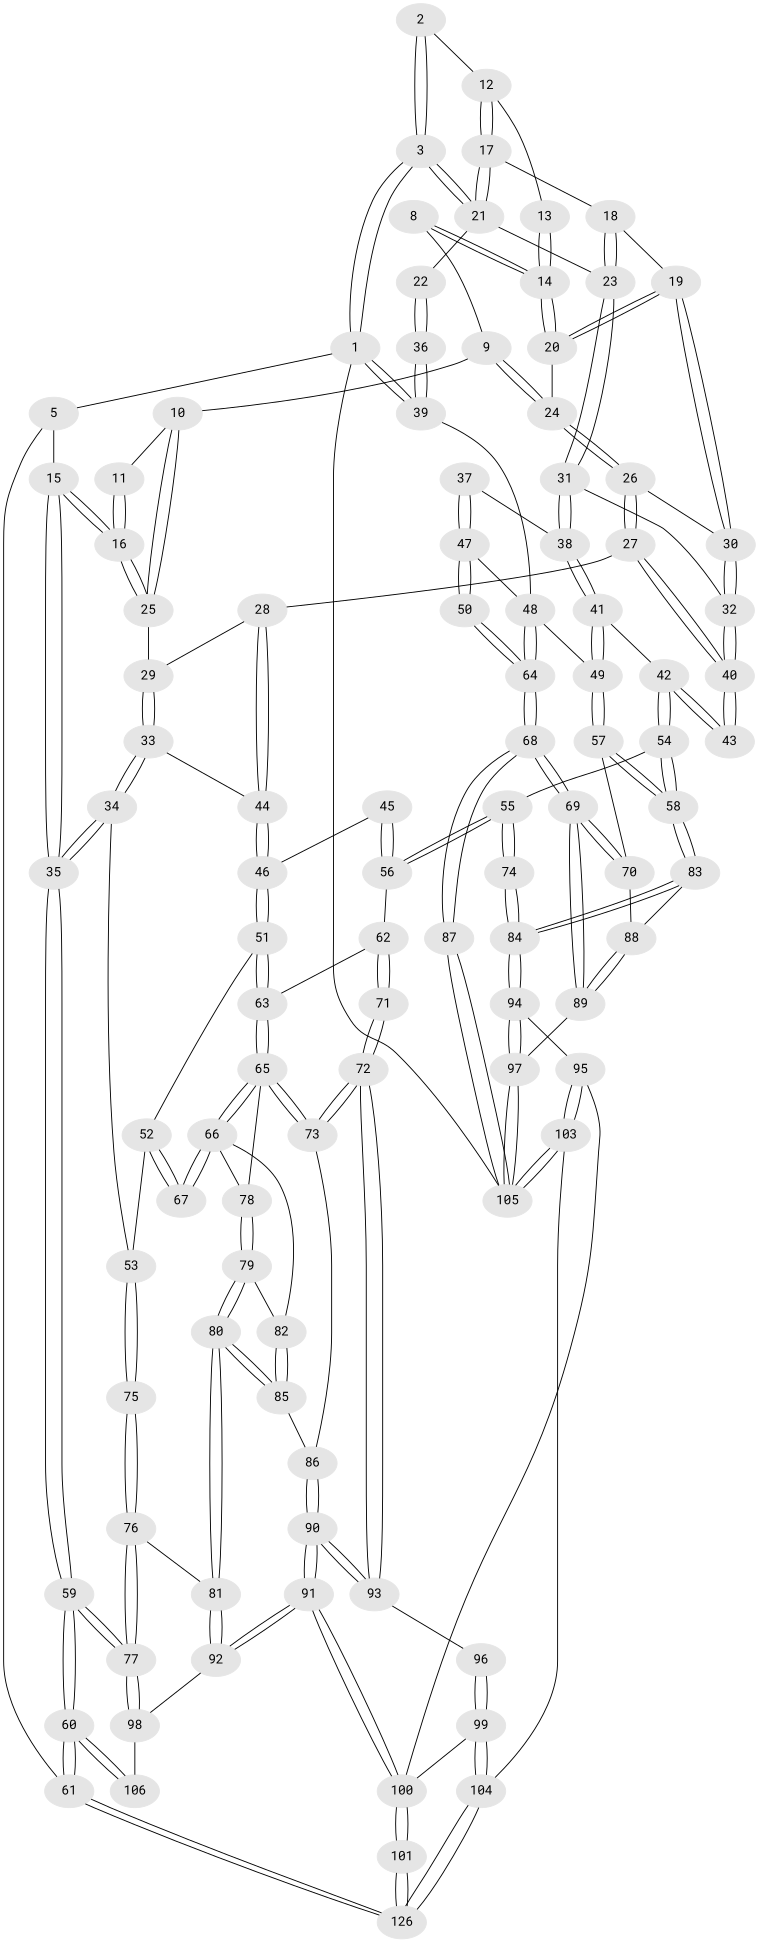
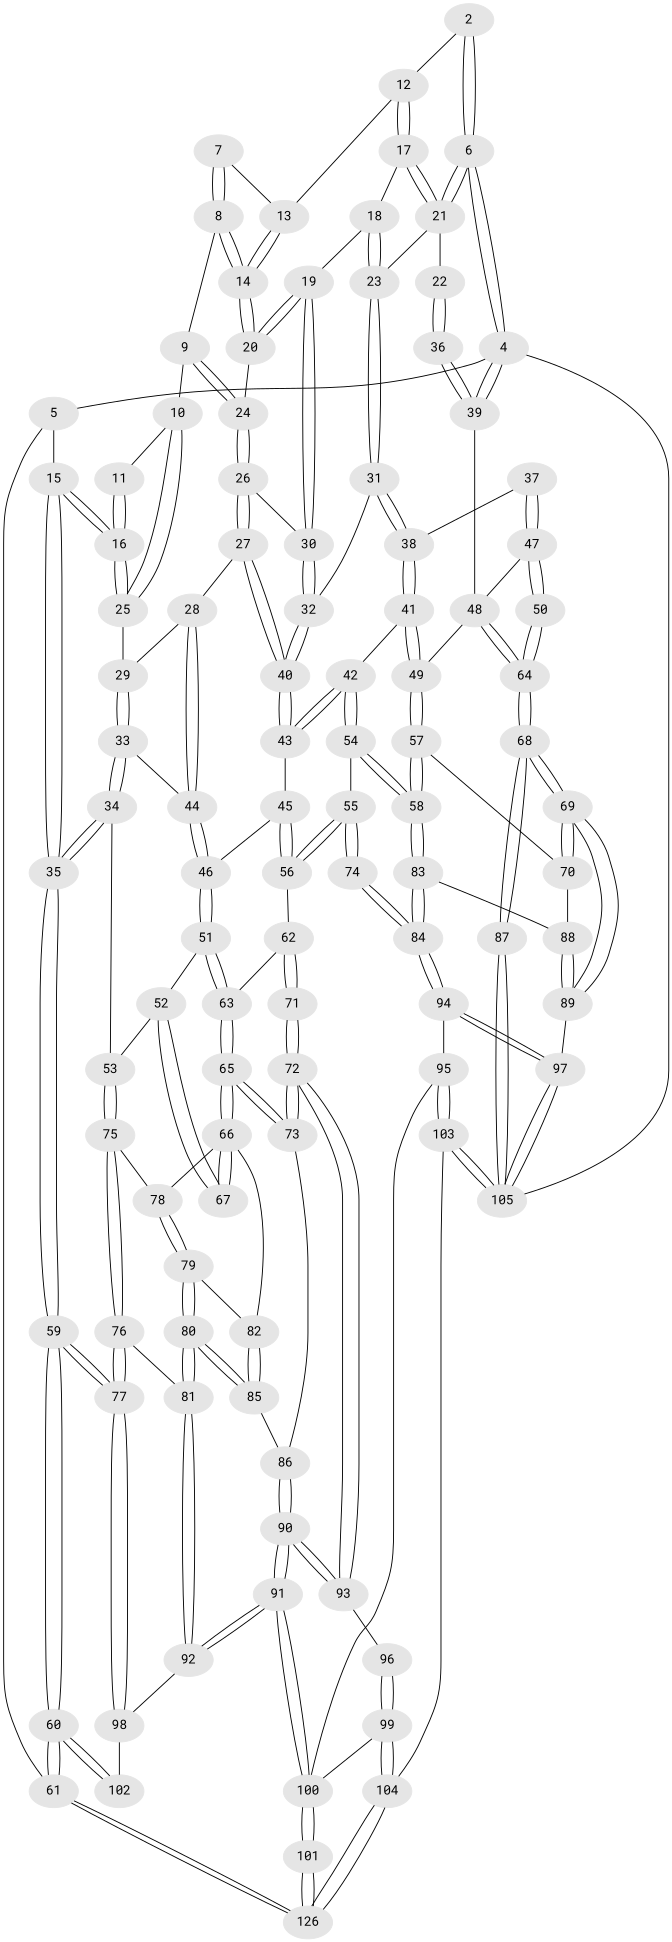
none -> (219, 151)
(421, 151) -> (469, 151)
(355, 348) -> (504, 348)
none -> (285, 775)
(255, 1135) -> (134, 1168)
(135, 1791) -> (119, 1791)
